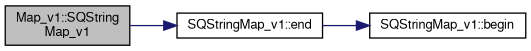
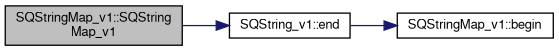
(68, 26) -> (94, 26)
(250, 26) -> (290, 26)
